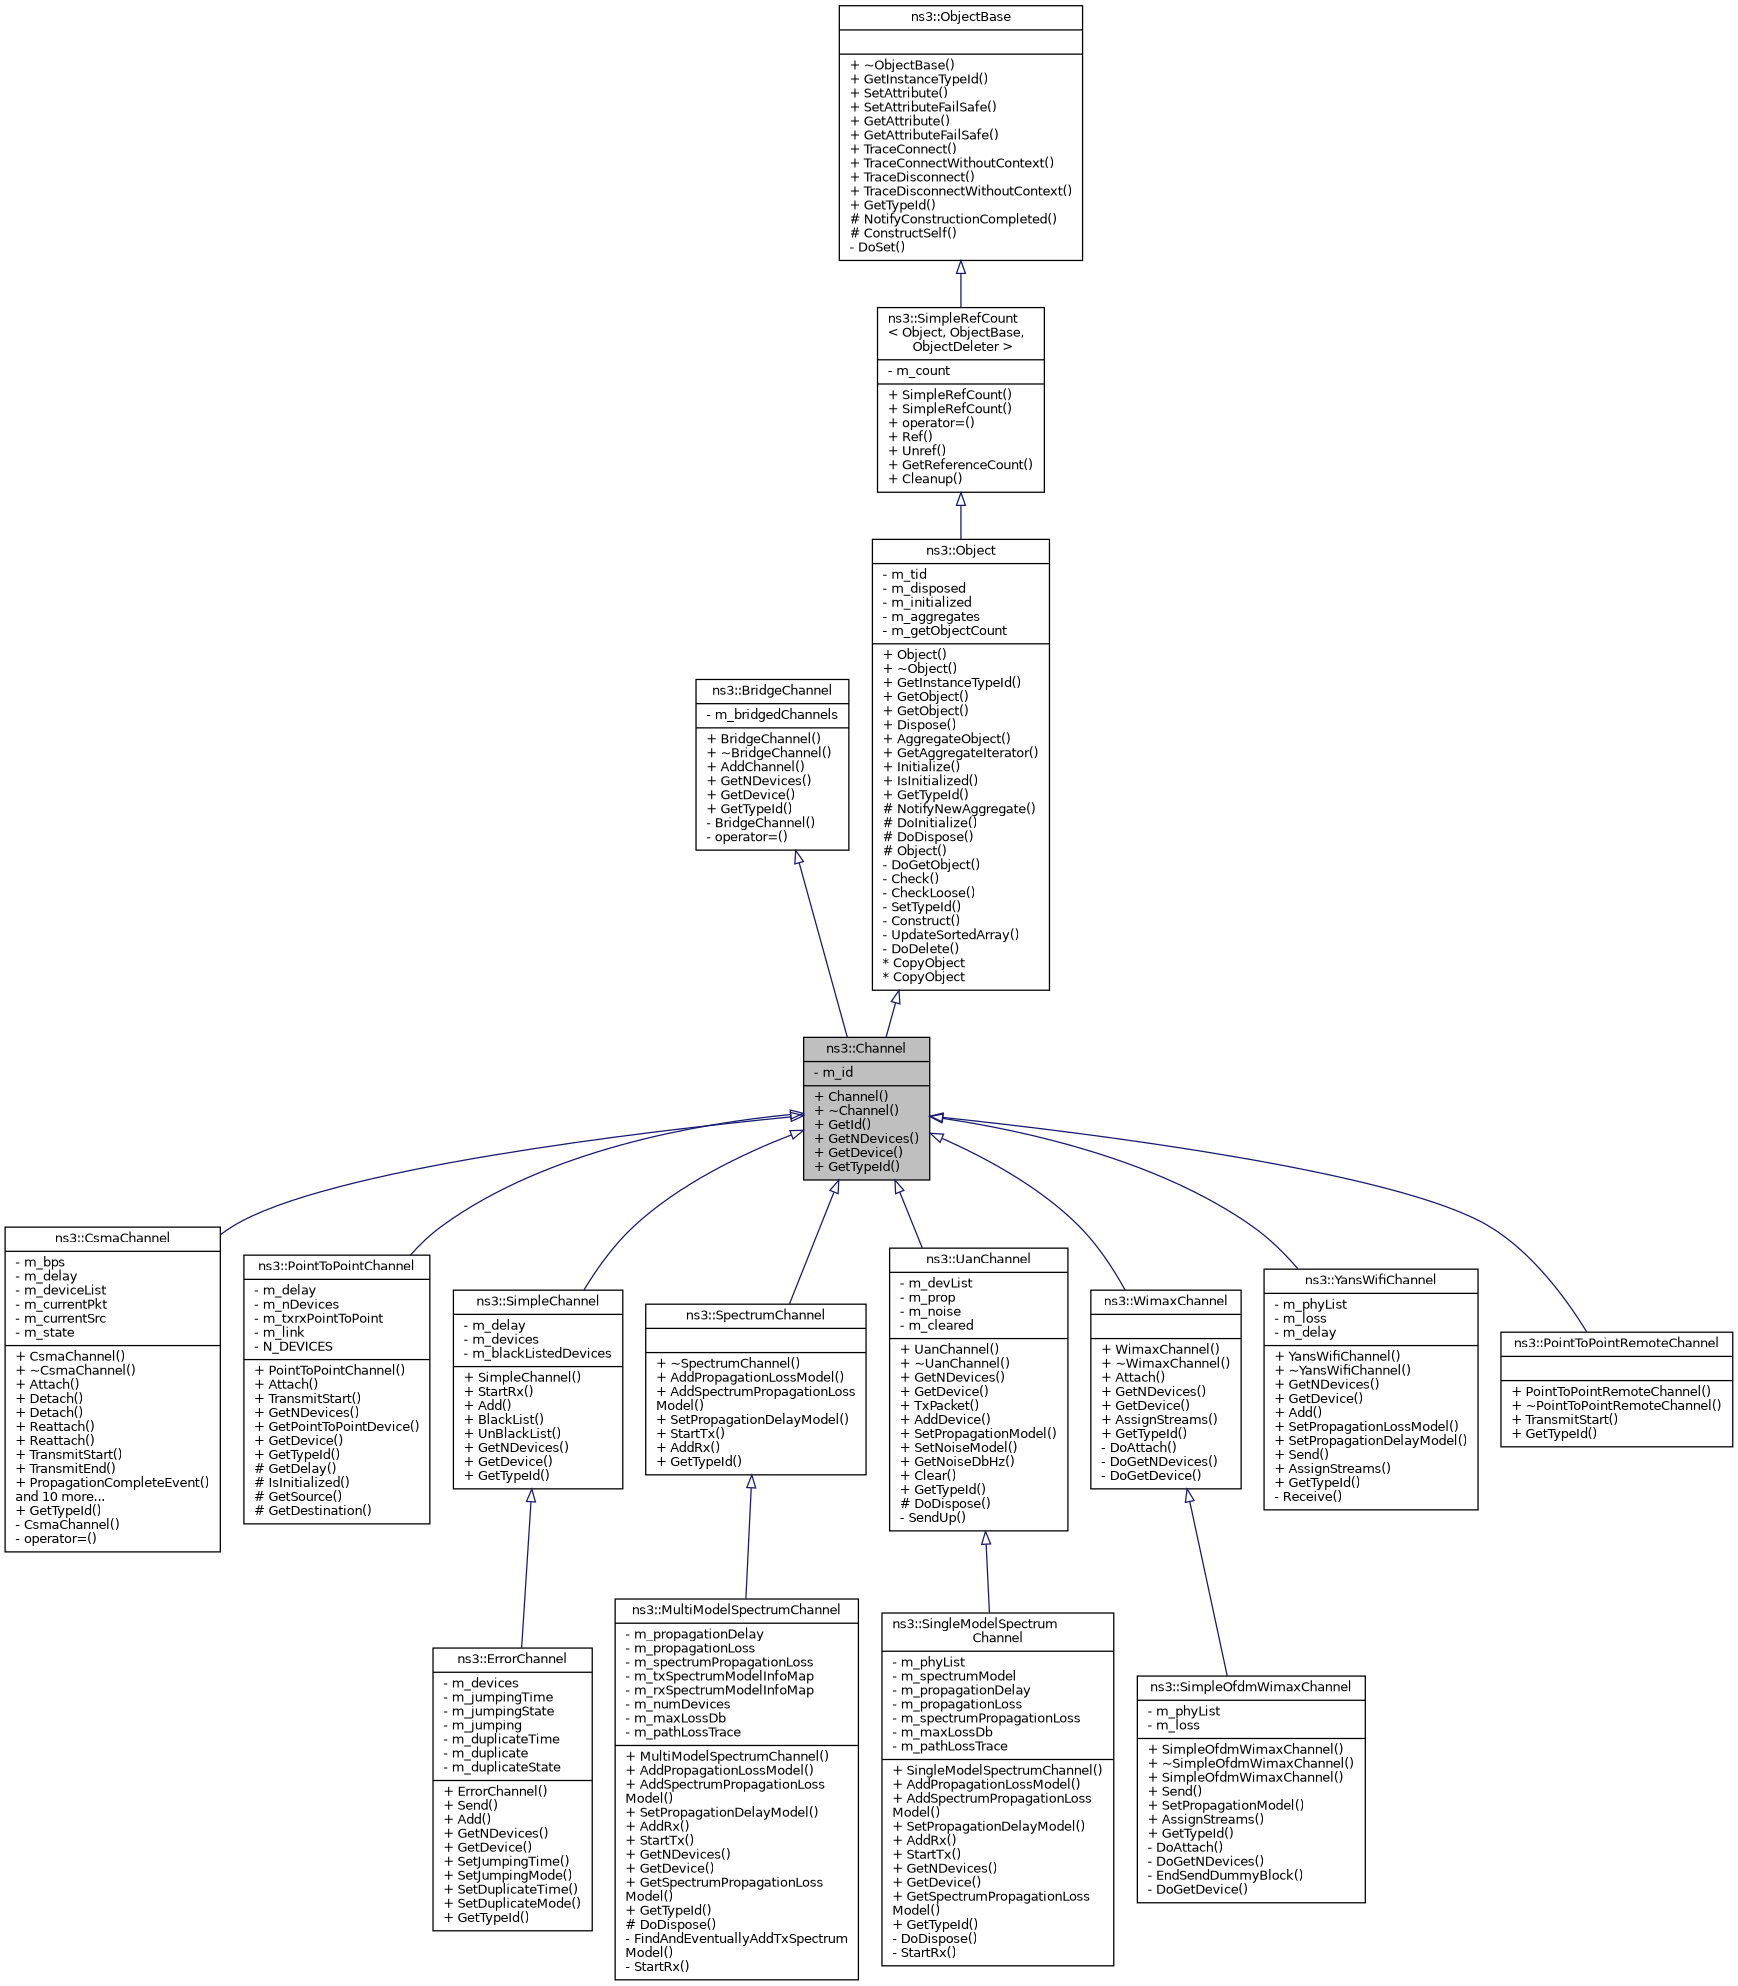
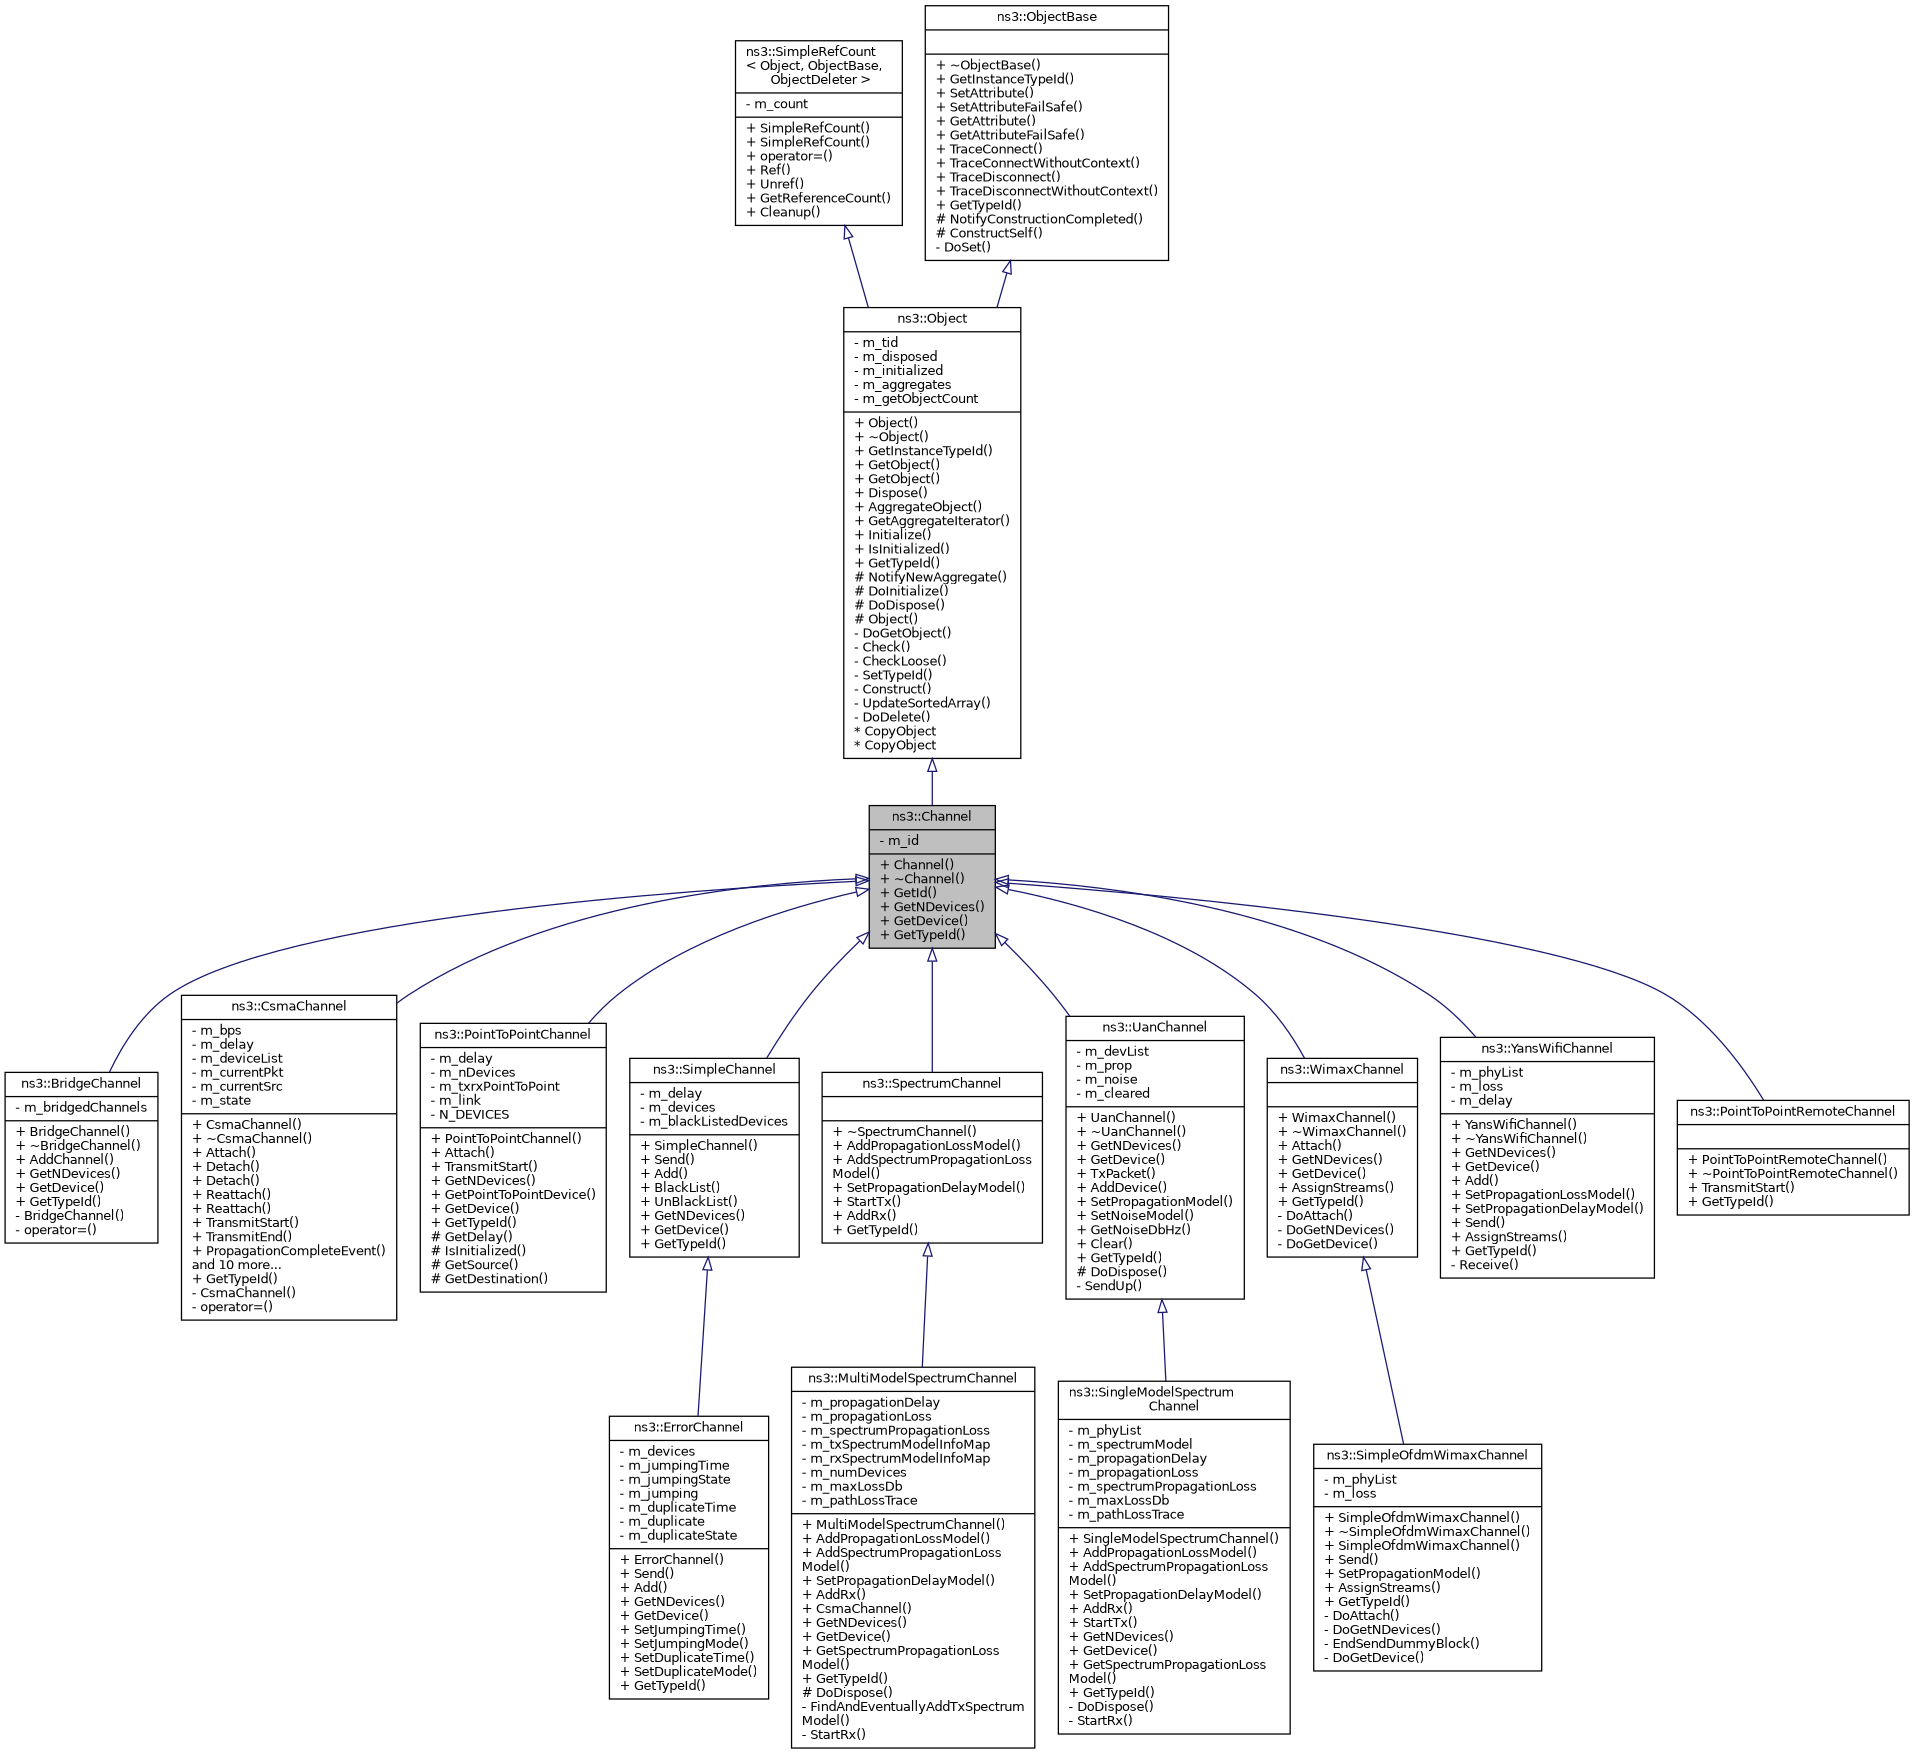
(961, 291) -> (1002, 290)
(823, 950) -> (458, 917)
(499, 1392) -> (667, 1160)
(660, 1841) -> (857, 1609)
